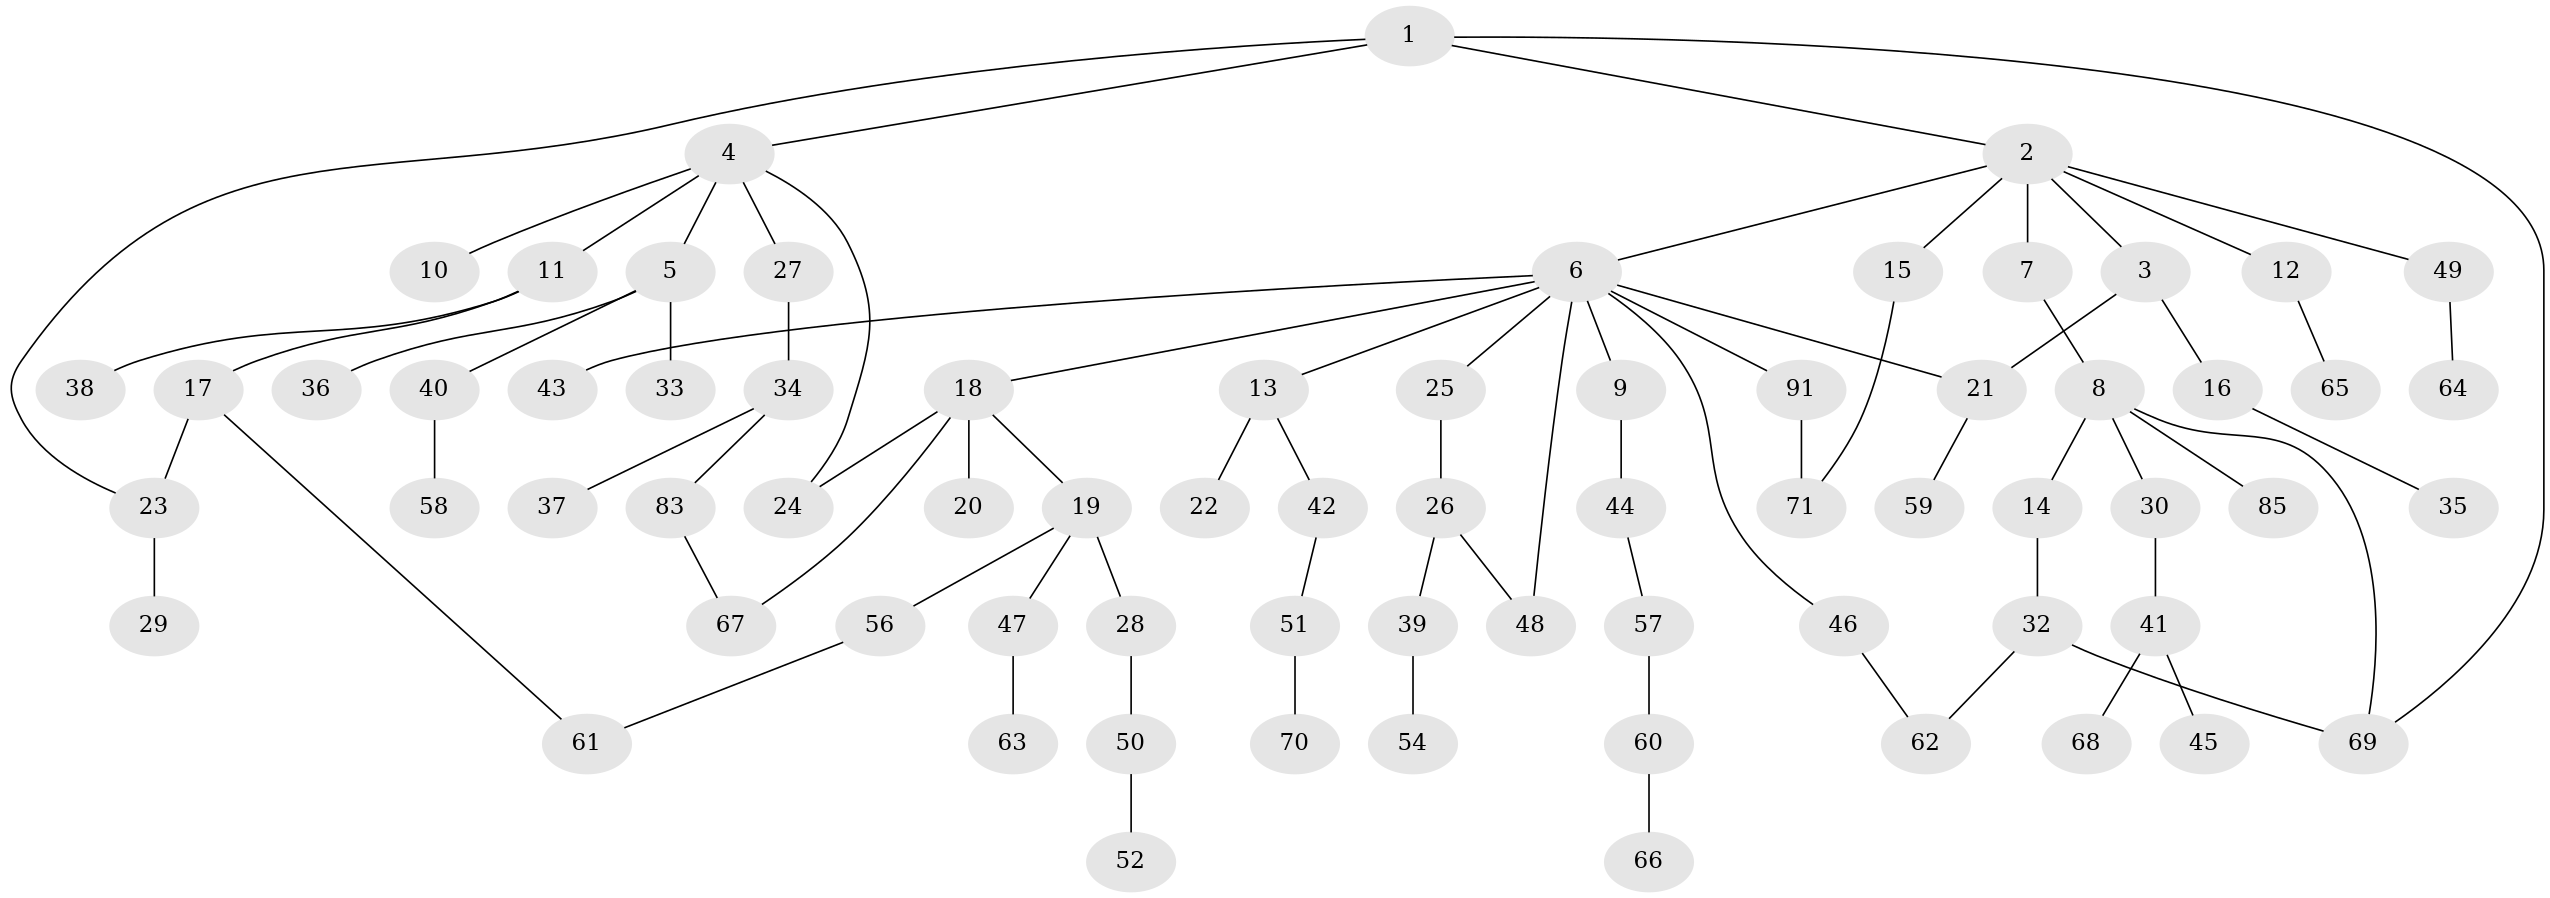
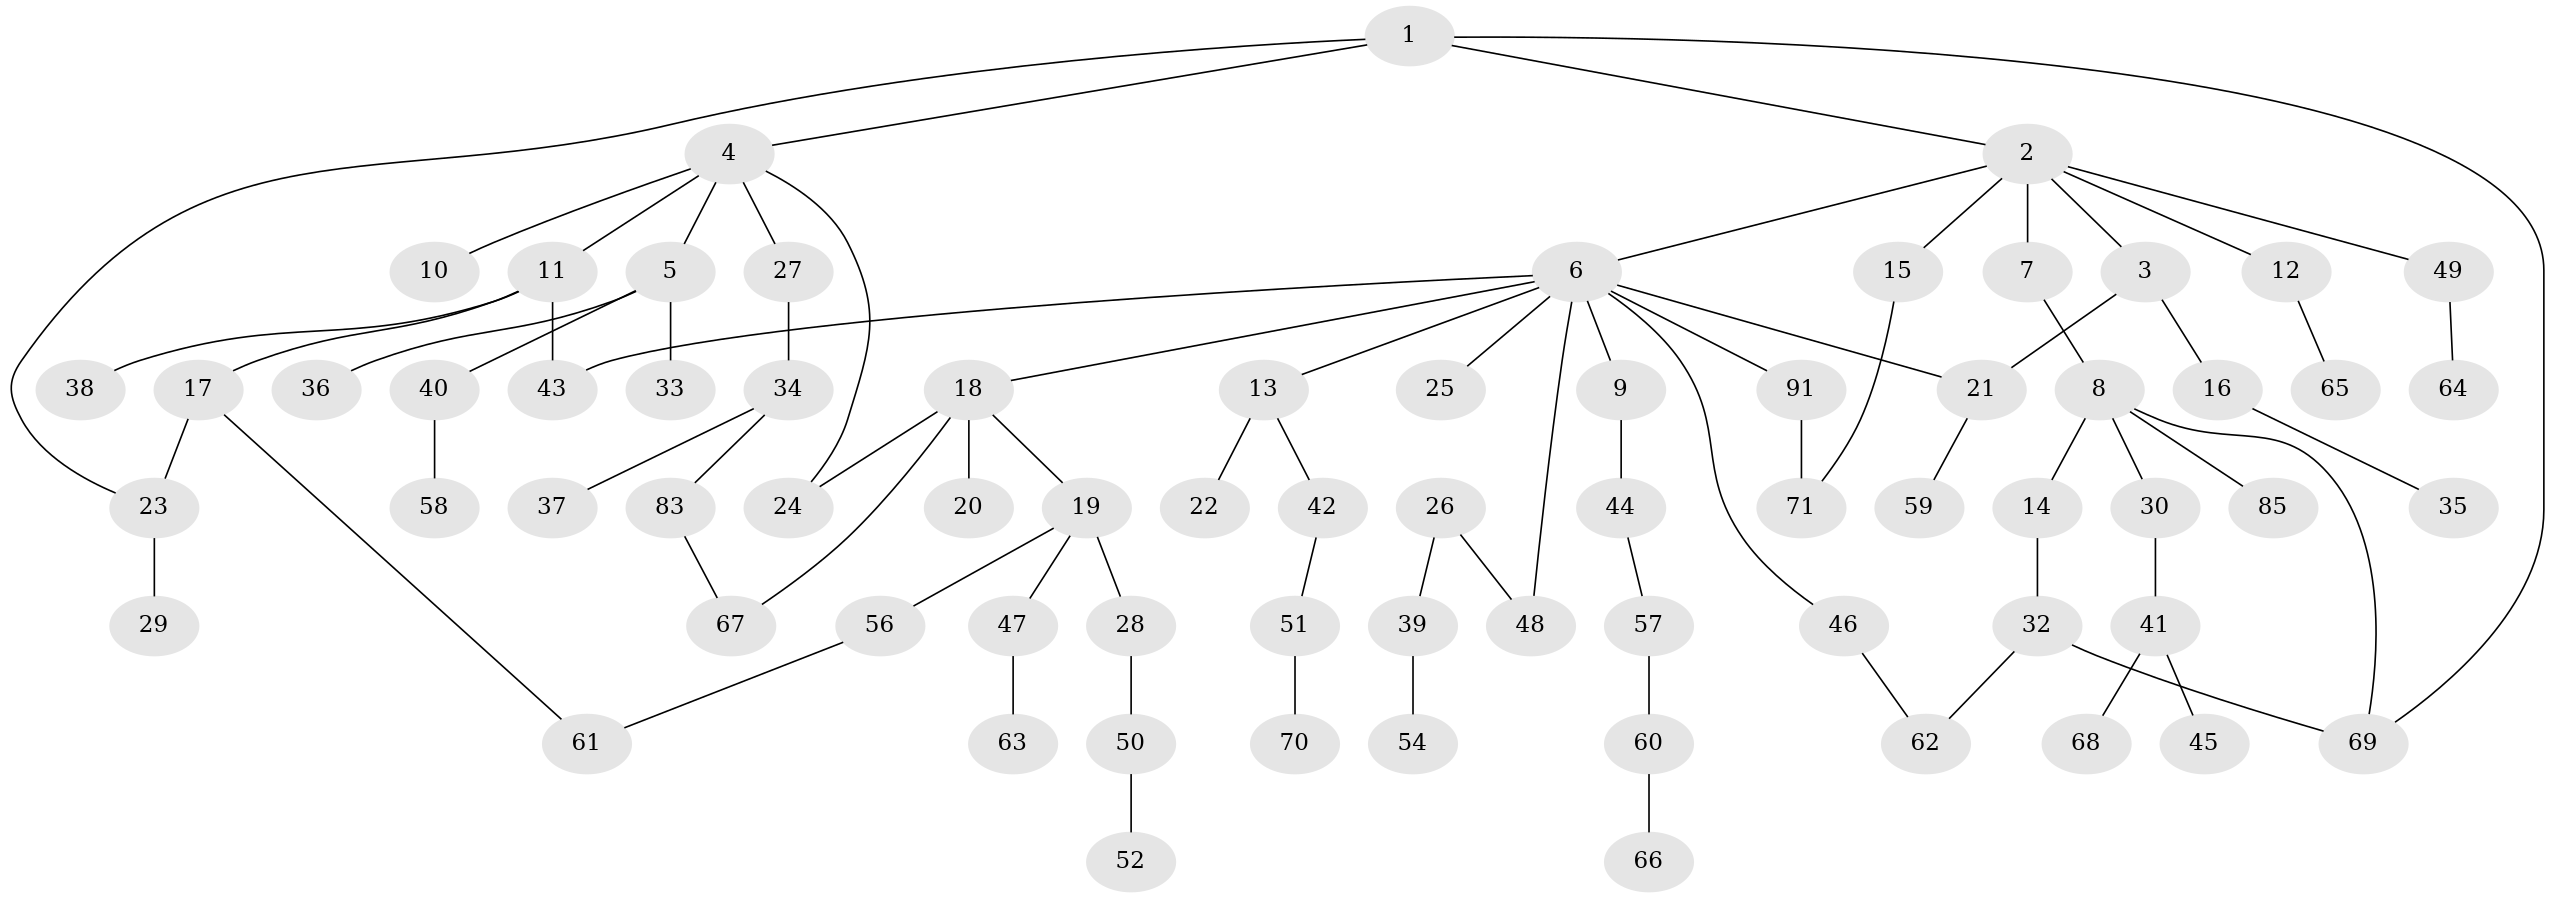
none -> (553, 343)
(1441, 449) -> none
